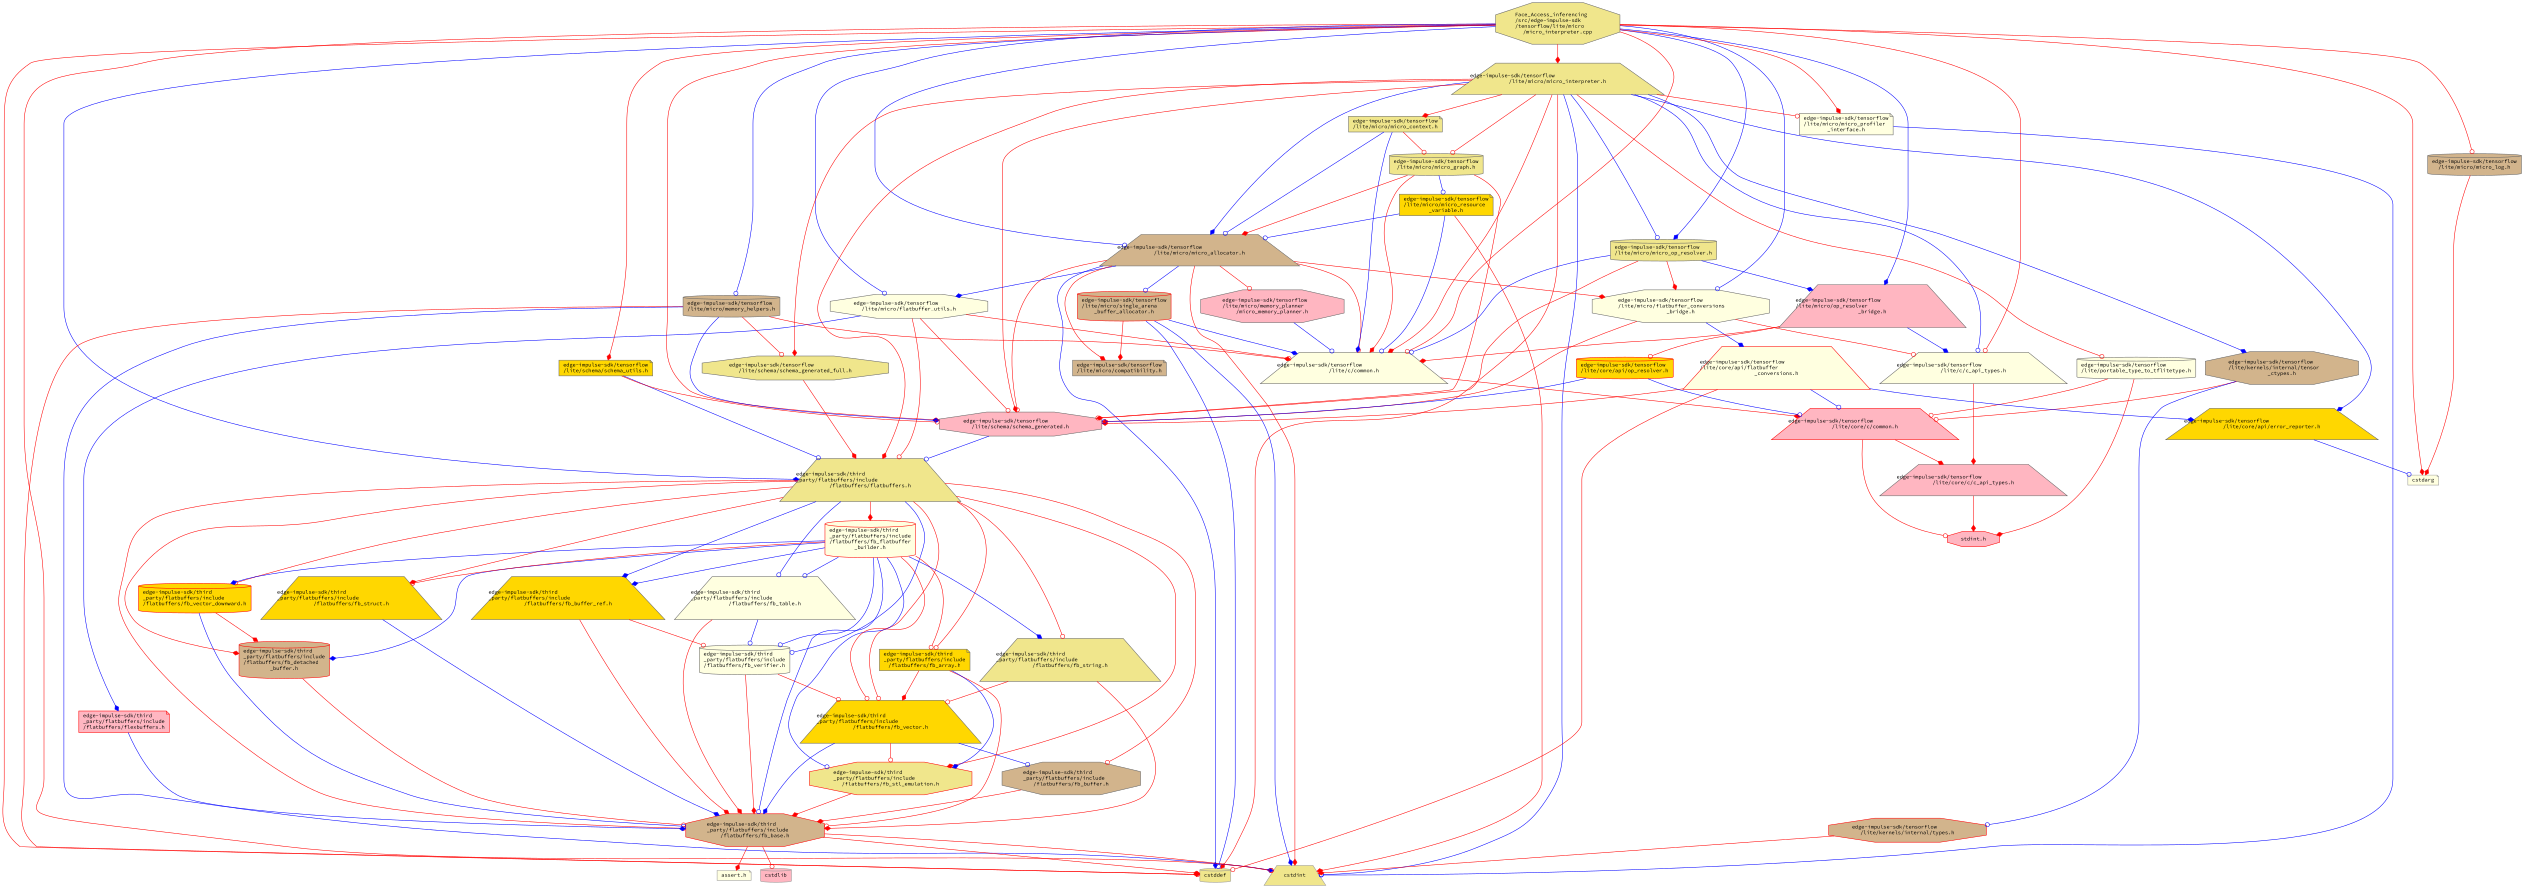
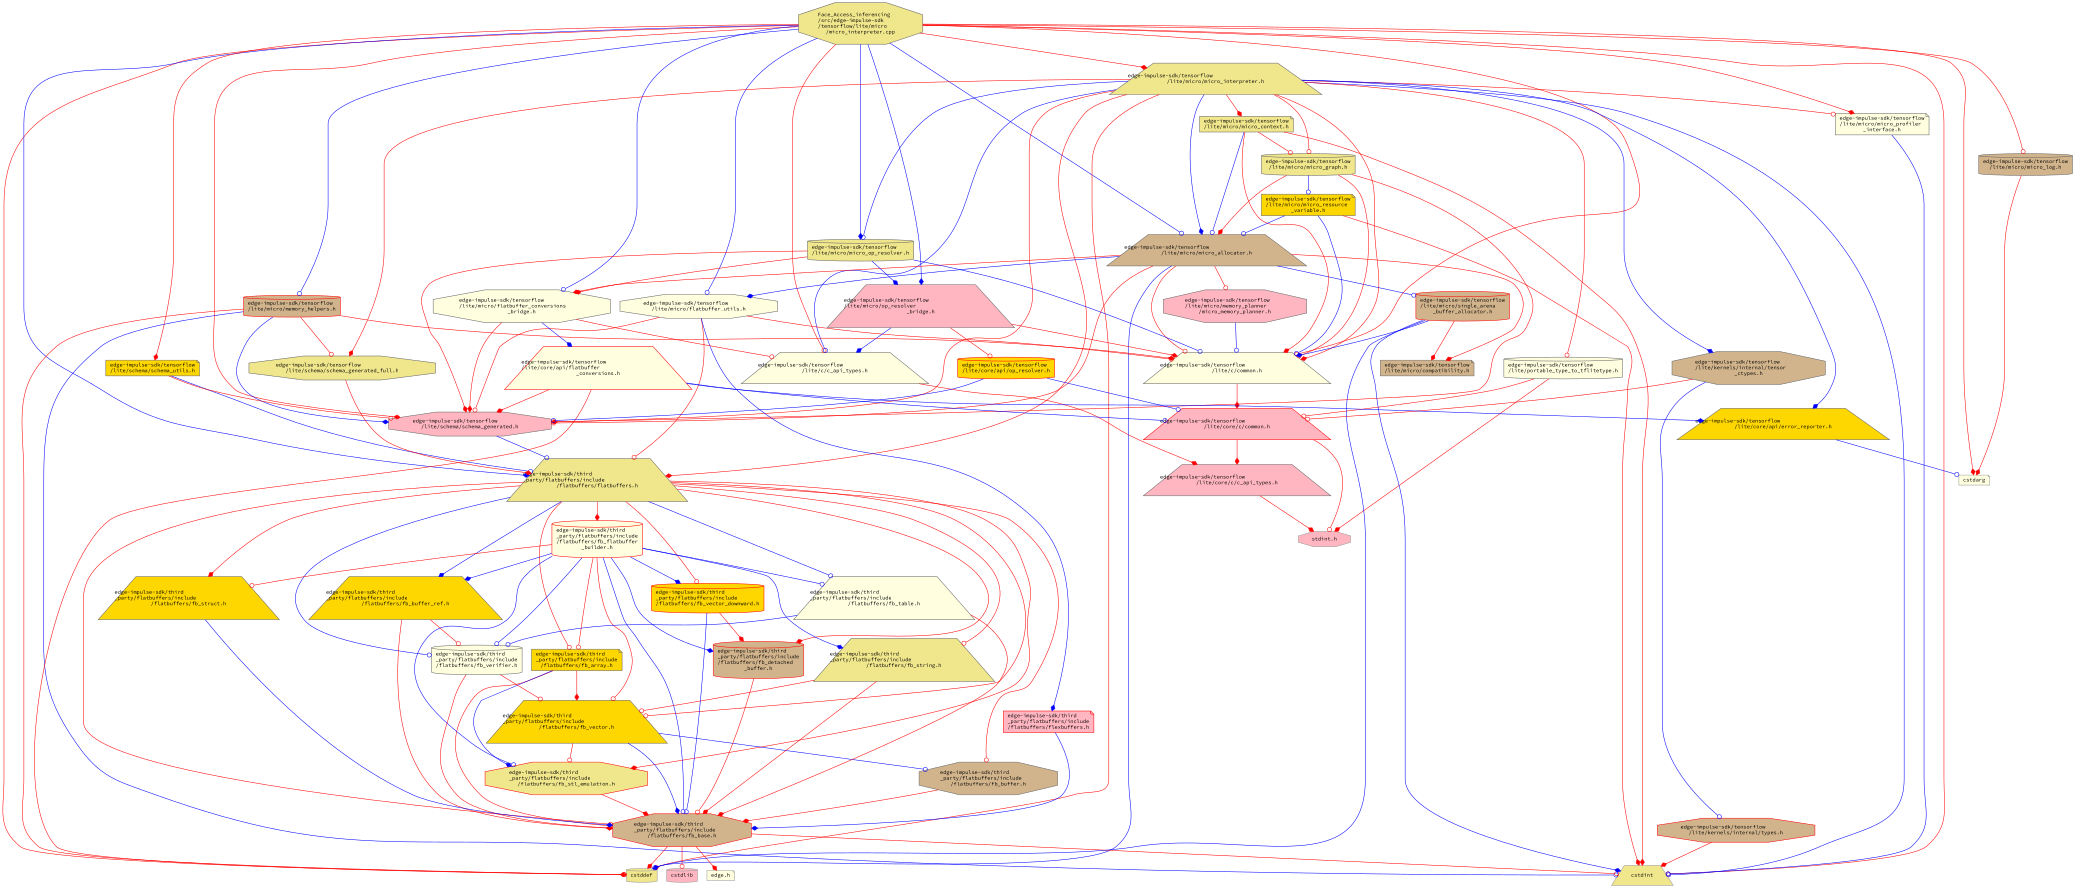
(1371, 238) -> (1306, 229)
(1387, 258) -> (1366, 273)
(731, 306) -> (292, 306)
(1973, 539) -> (1325, 539)
(1295, 544) -> (1648, 390)
(163, 798) -> (548, 844)
(734, 875) -> (721, 875)
